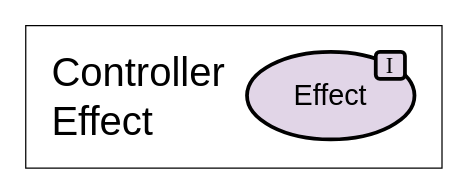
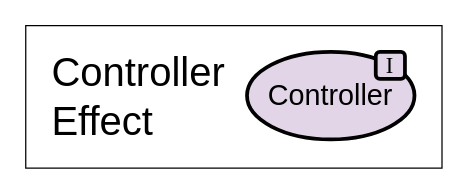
(331, 96) -> (331, 96)
